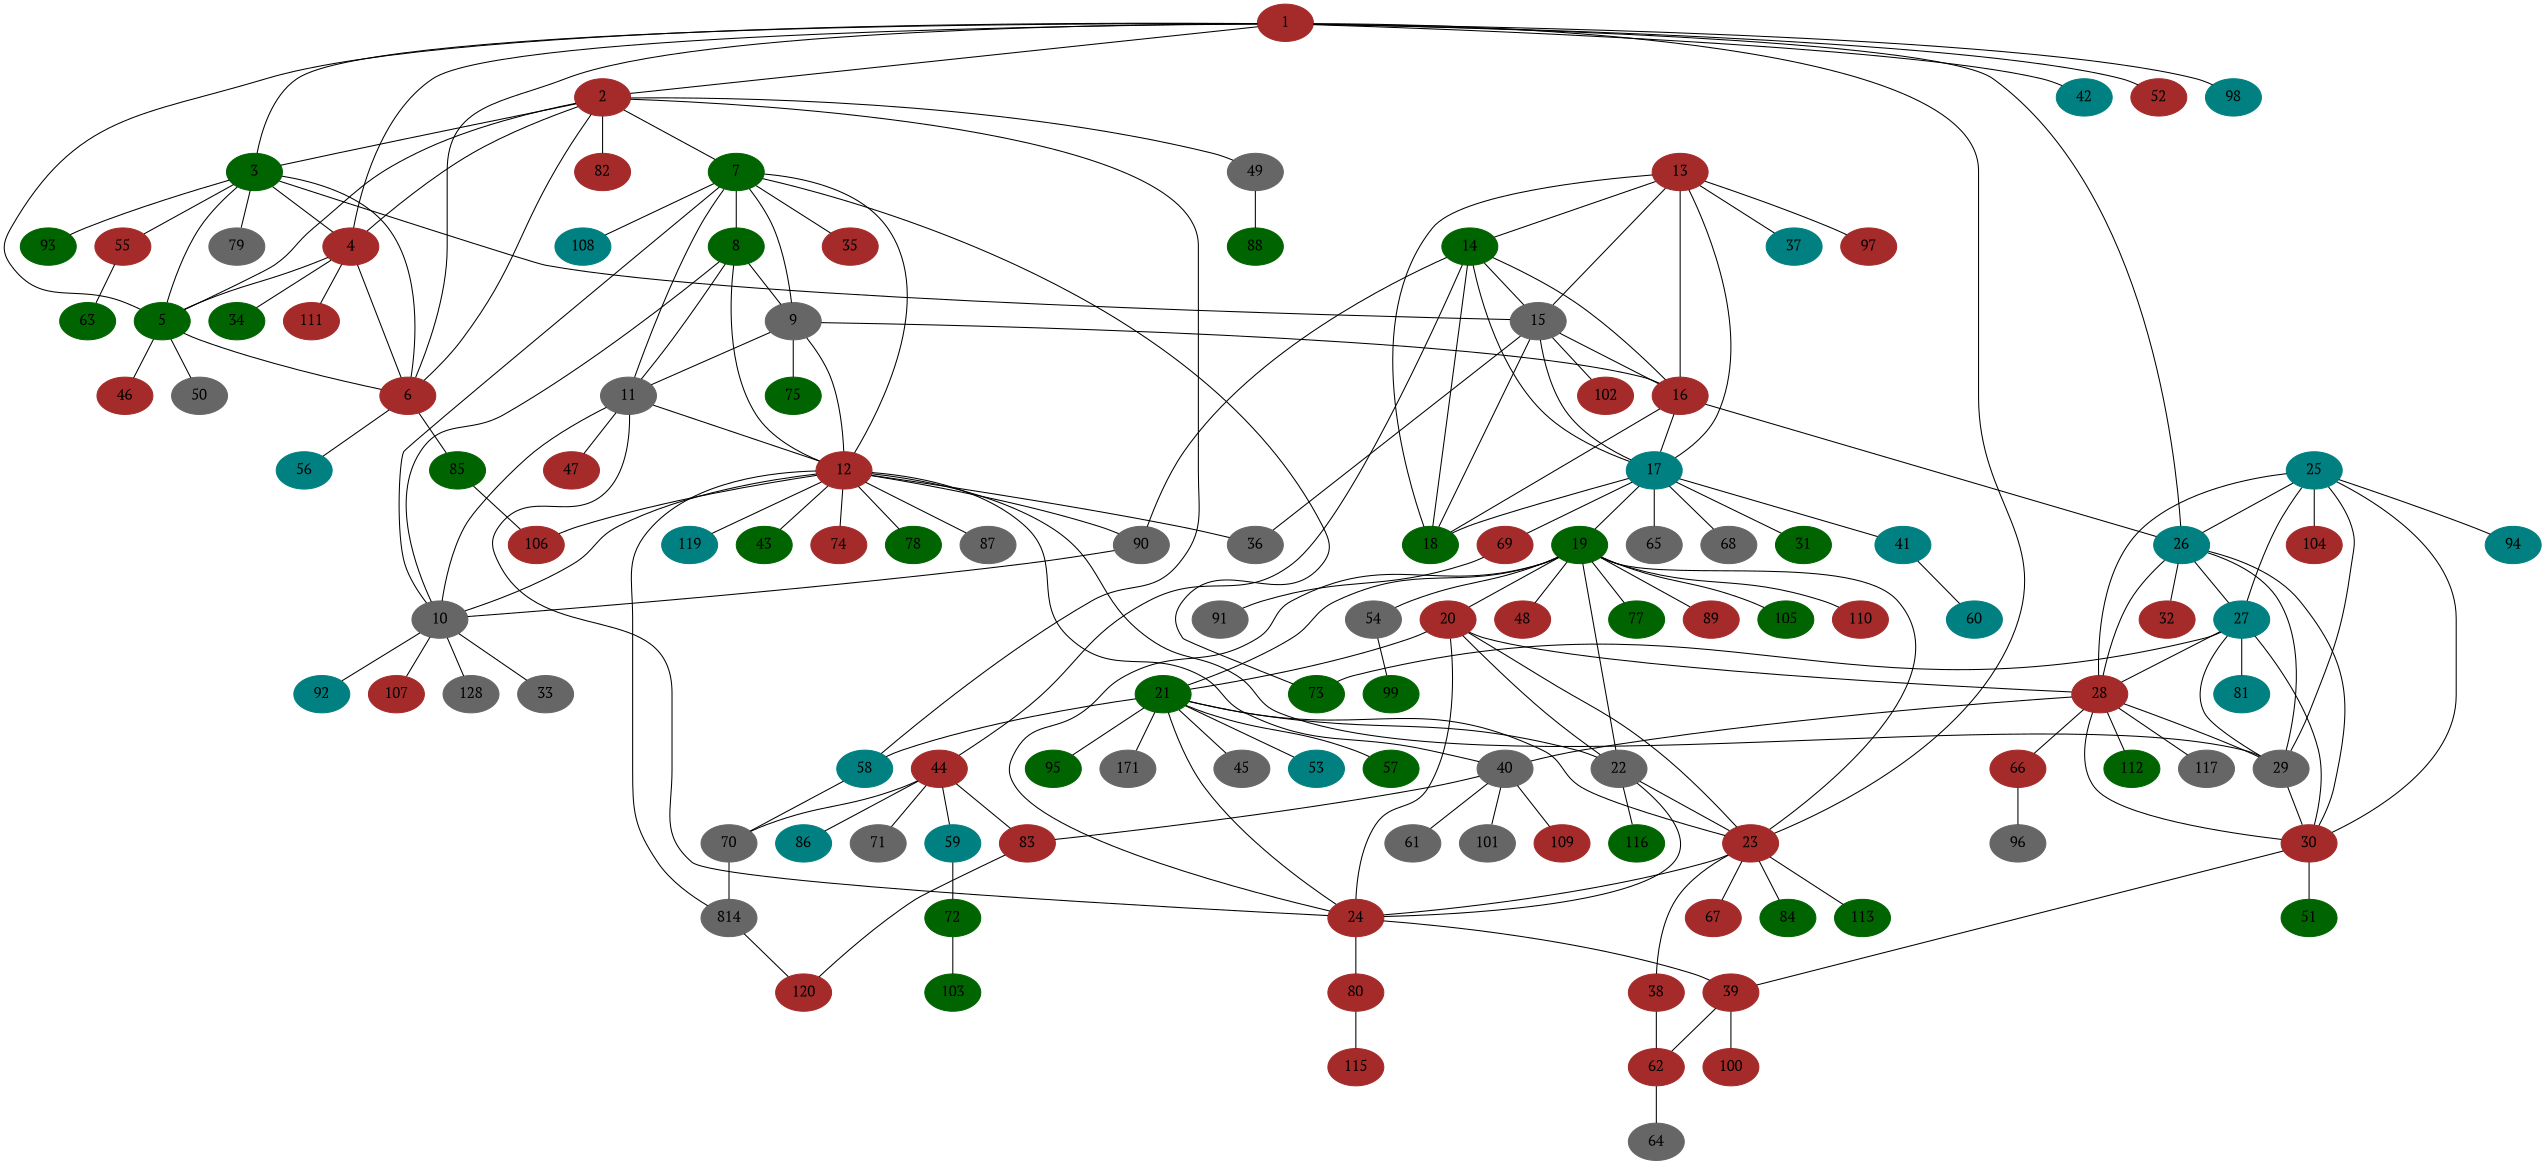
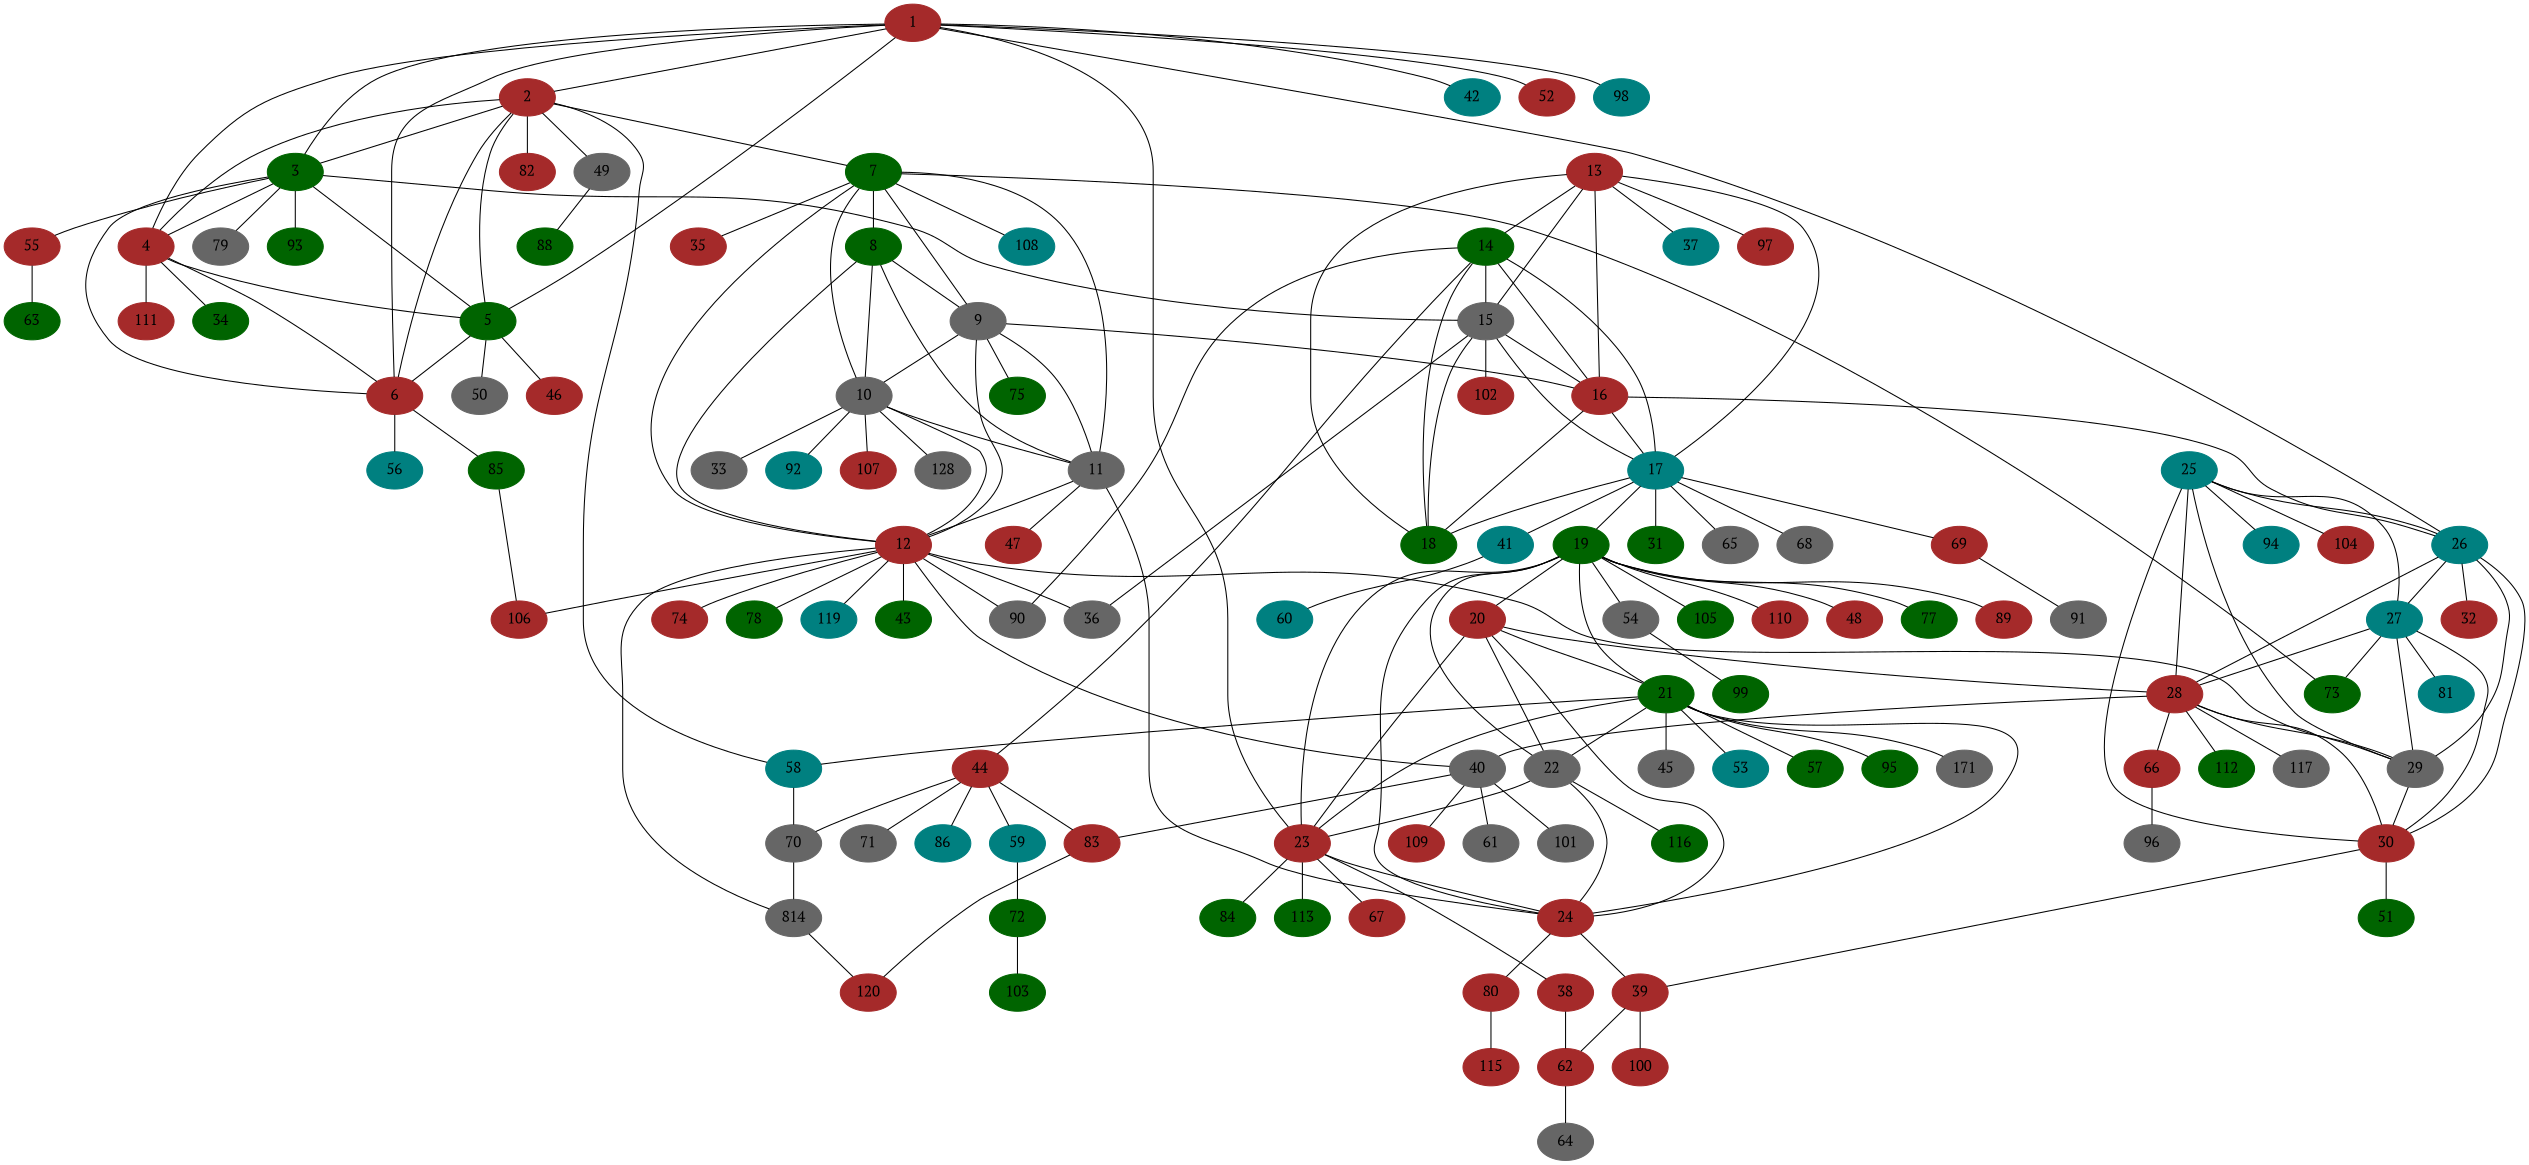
(988, 545) -> none
(792, 589) -> (921, 359)
